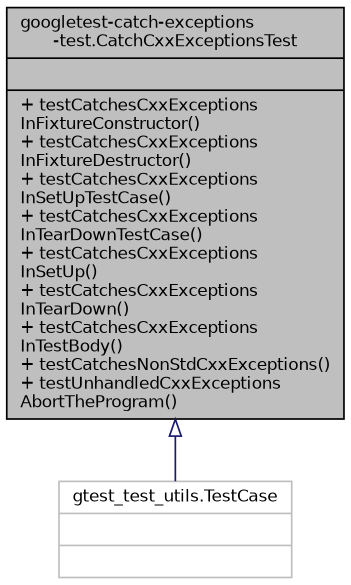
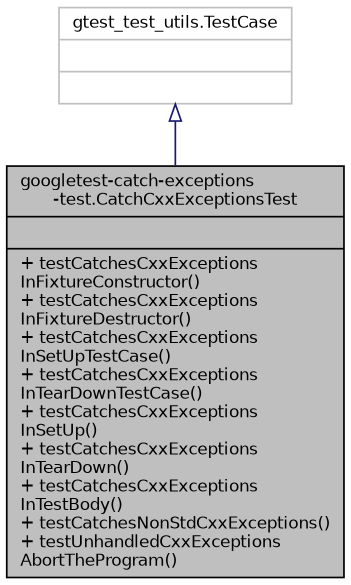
(175, 459) -> (175, 143)
